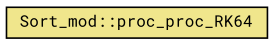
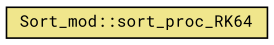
(137, 23) -> (137, 23)
